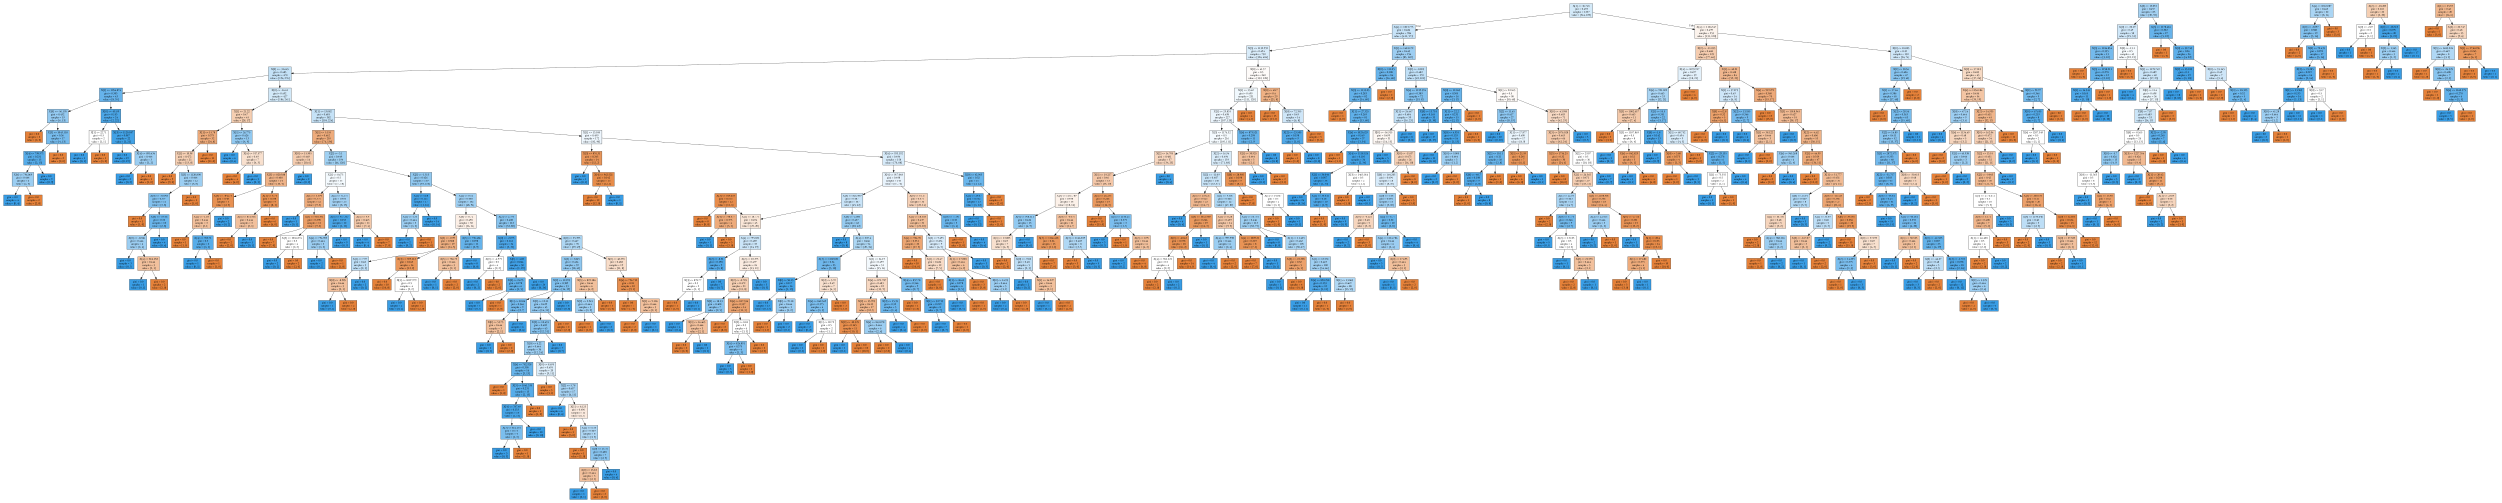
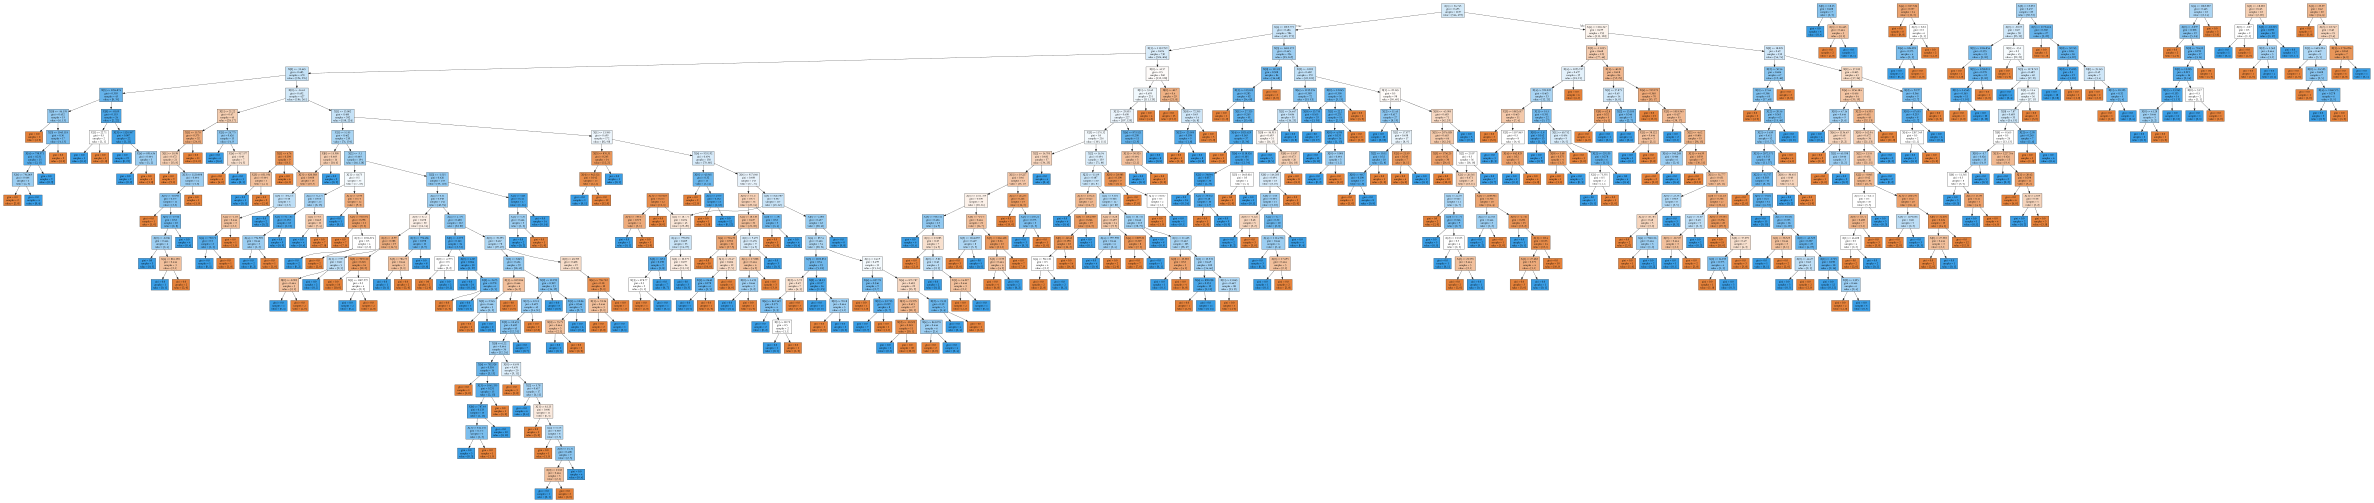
(323, 137) -> (343, 137)
(273, 189) -> (295, 168)
(223, 200) -> (284, 200)
(1130, 231) -> (997, 252)
(739, 285) -> none
